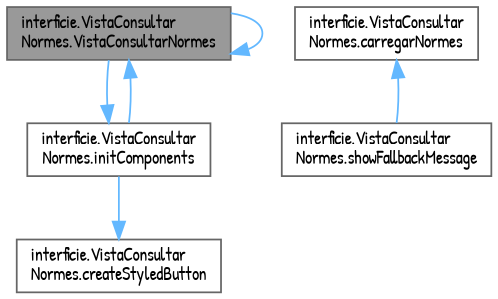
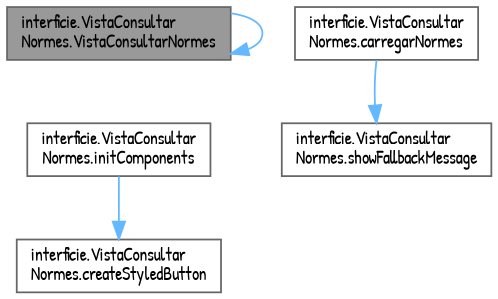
(107, 83) -> none
(131, 100) -> none
(398, 100) -> (375, 83)
